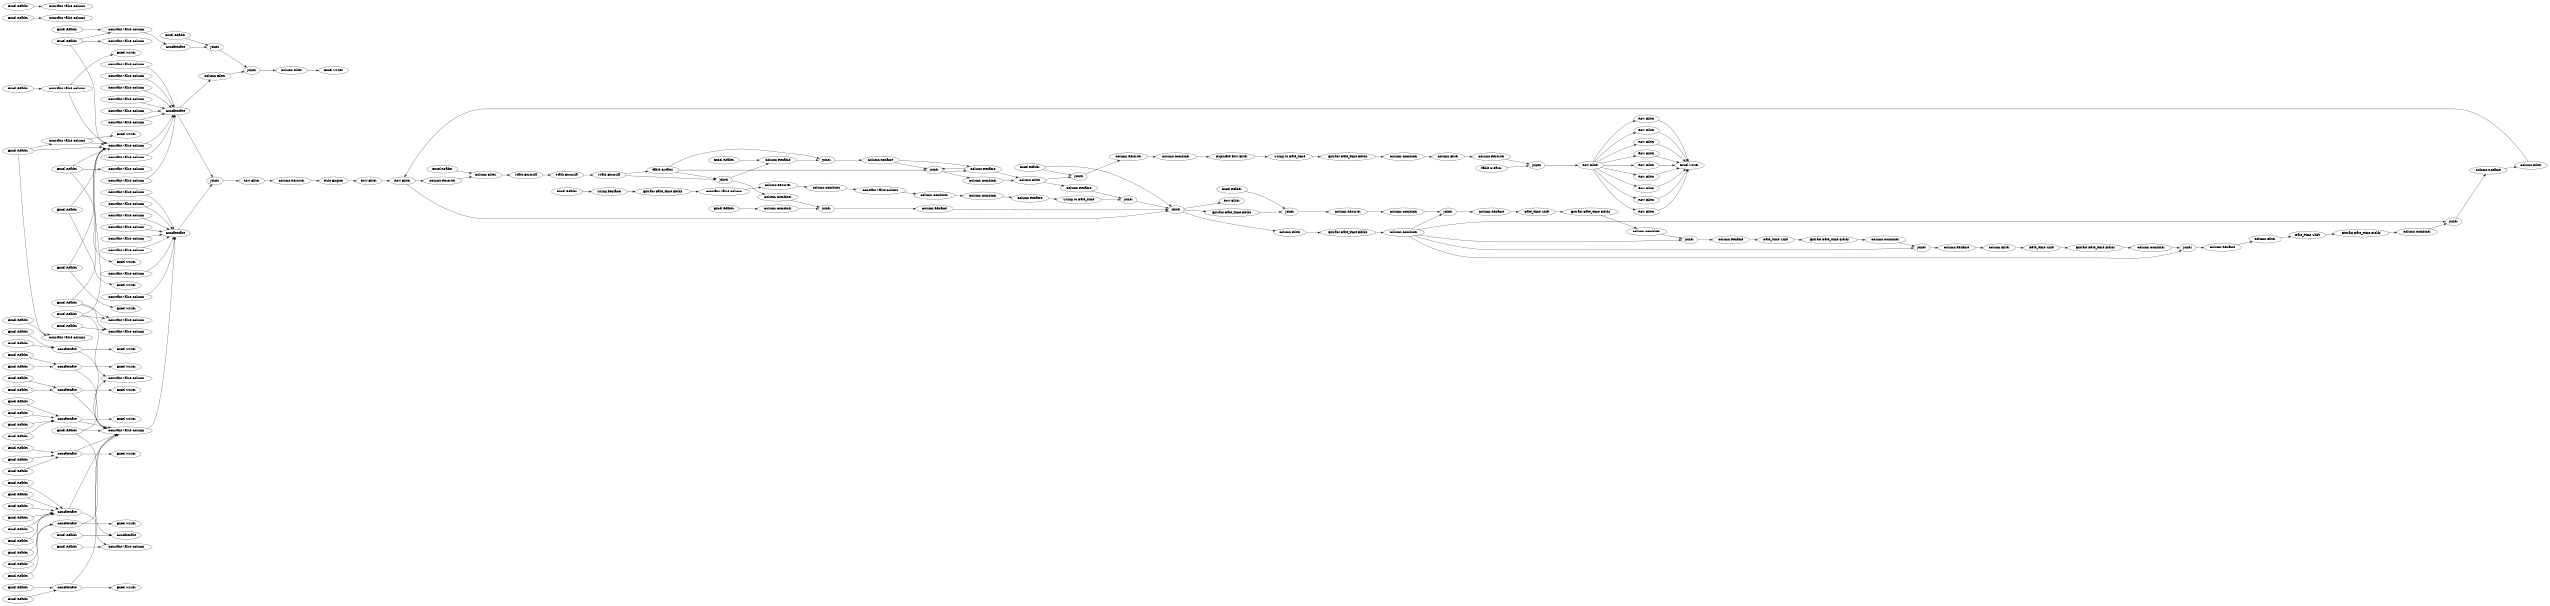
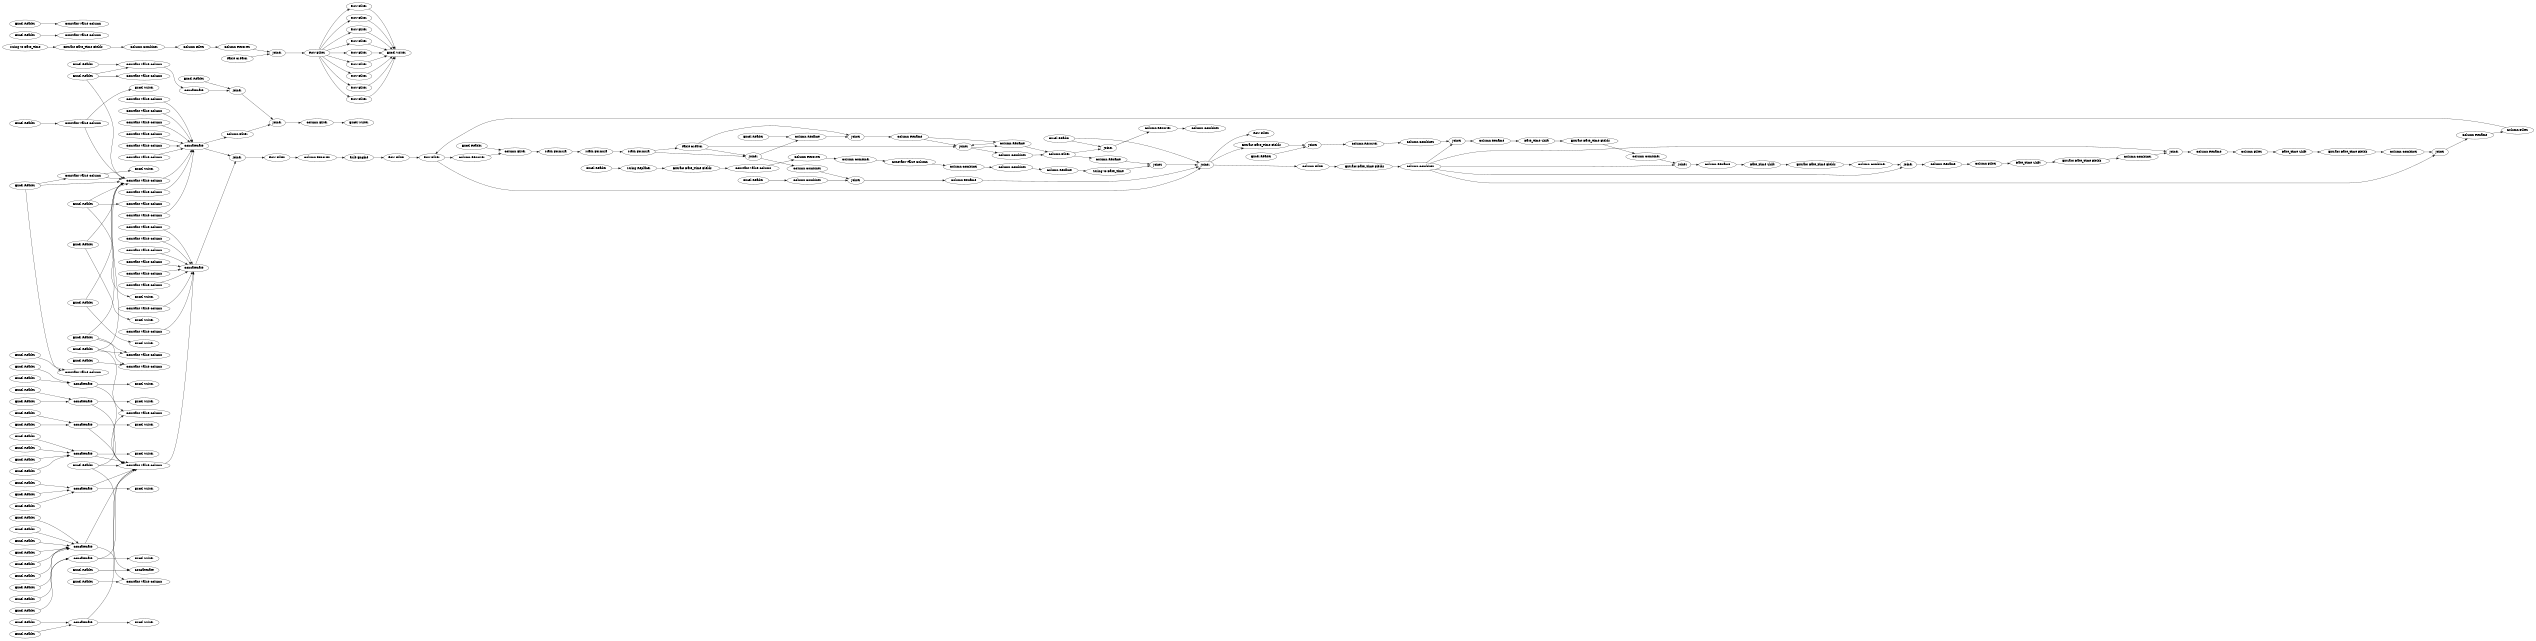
(1232, 157) -> none
